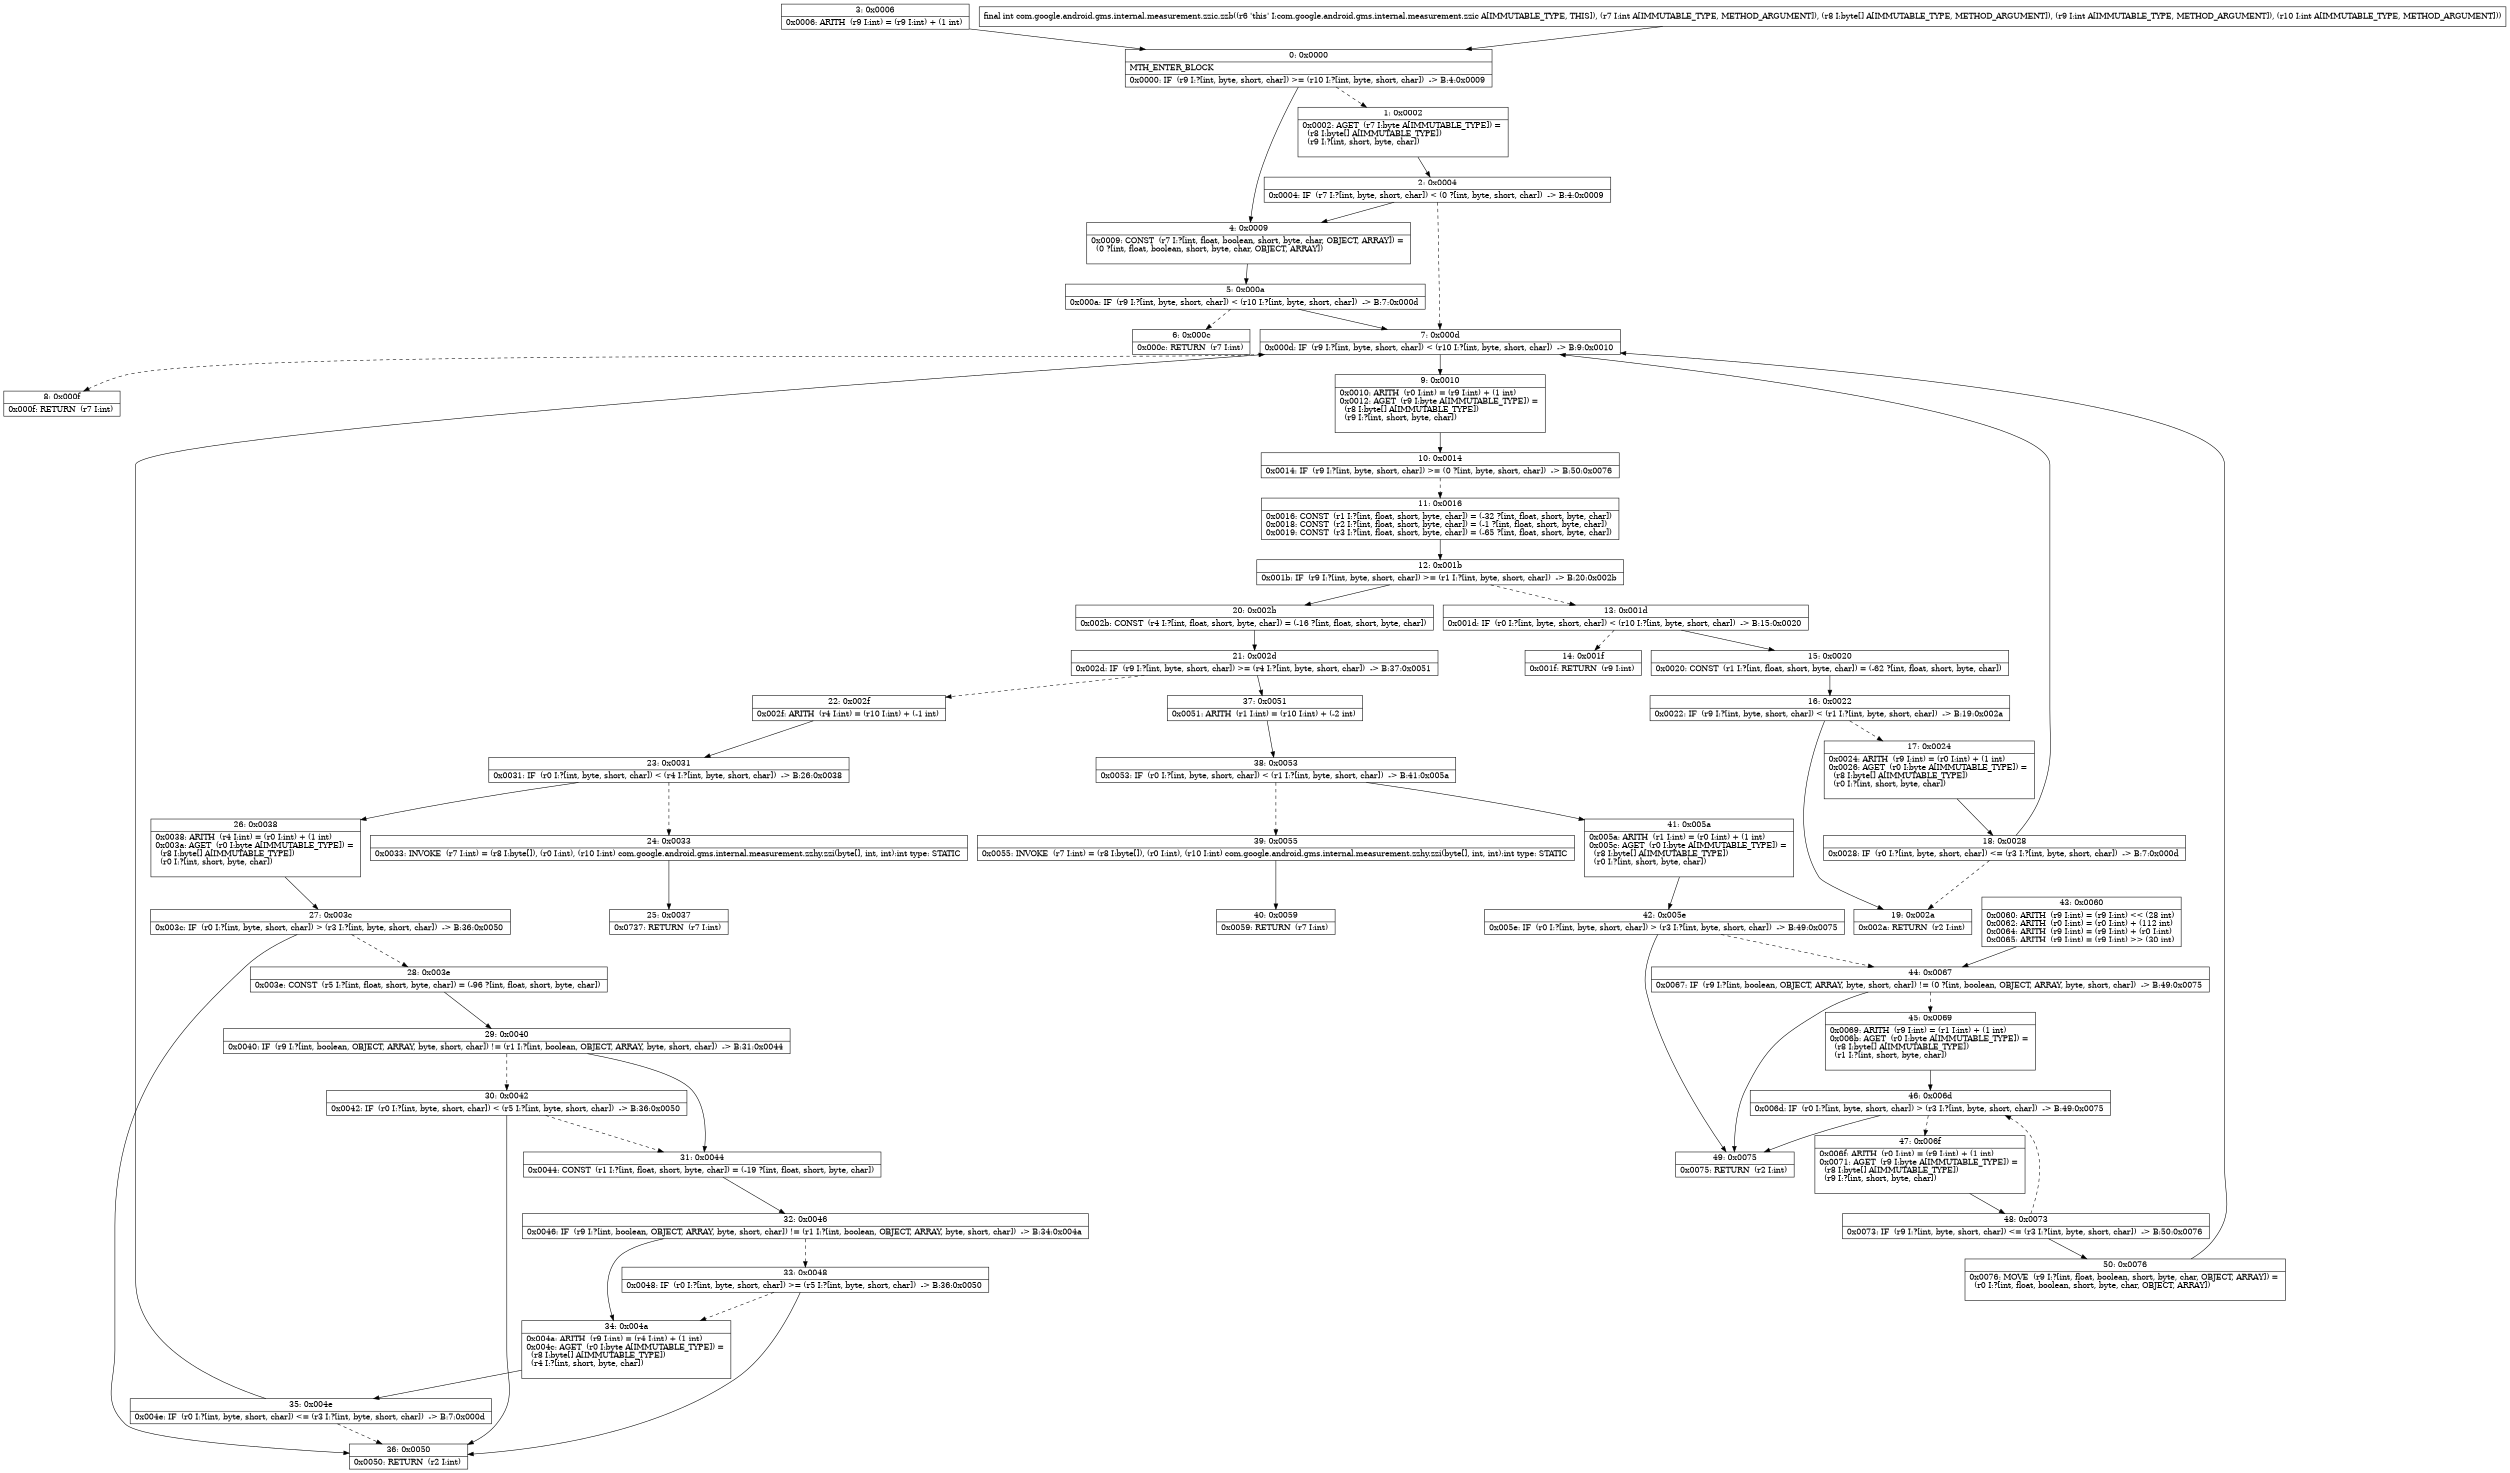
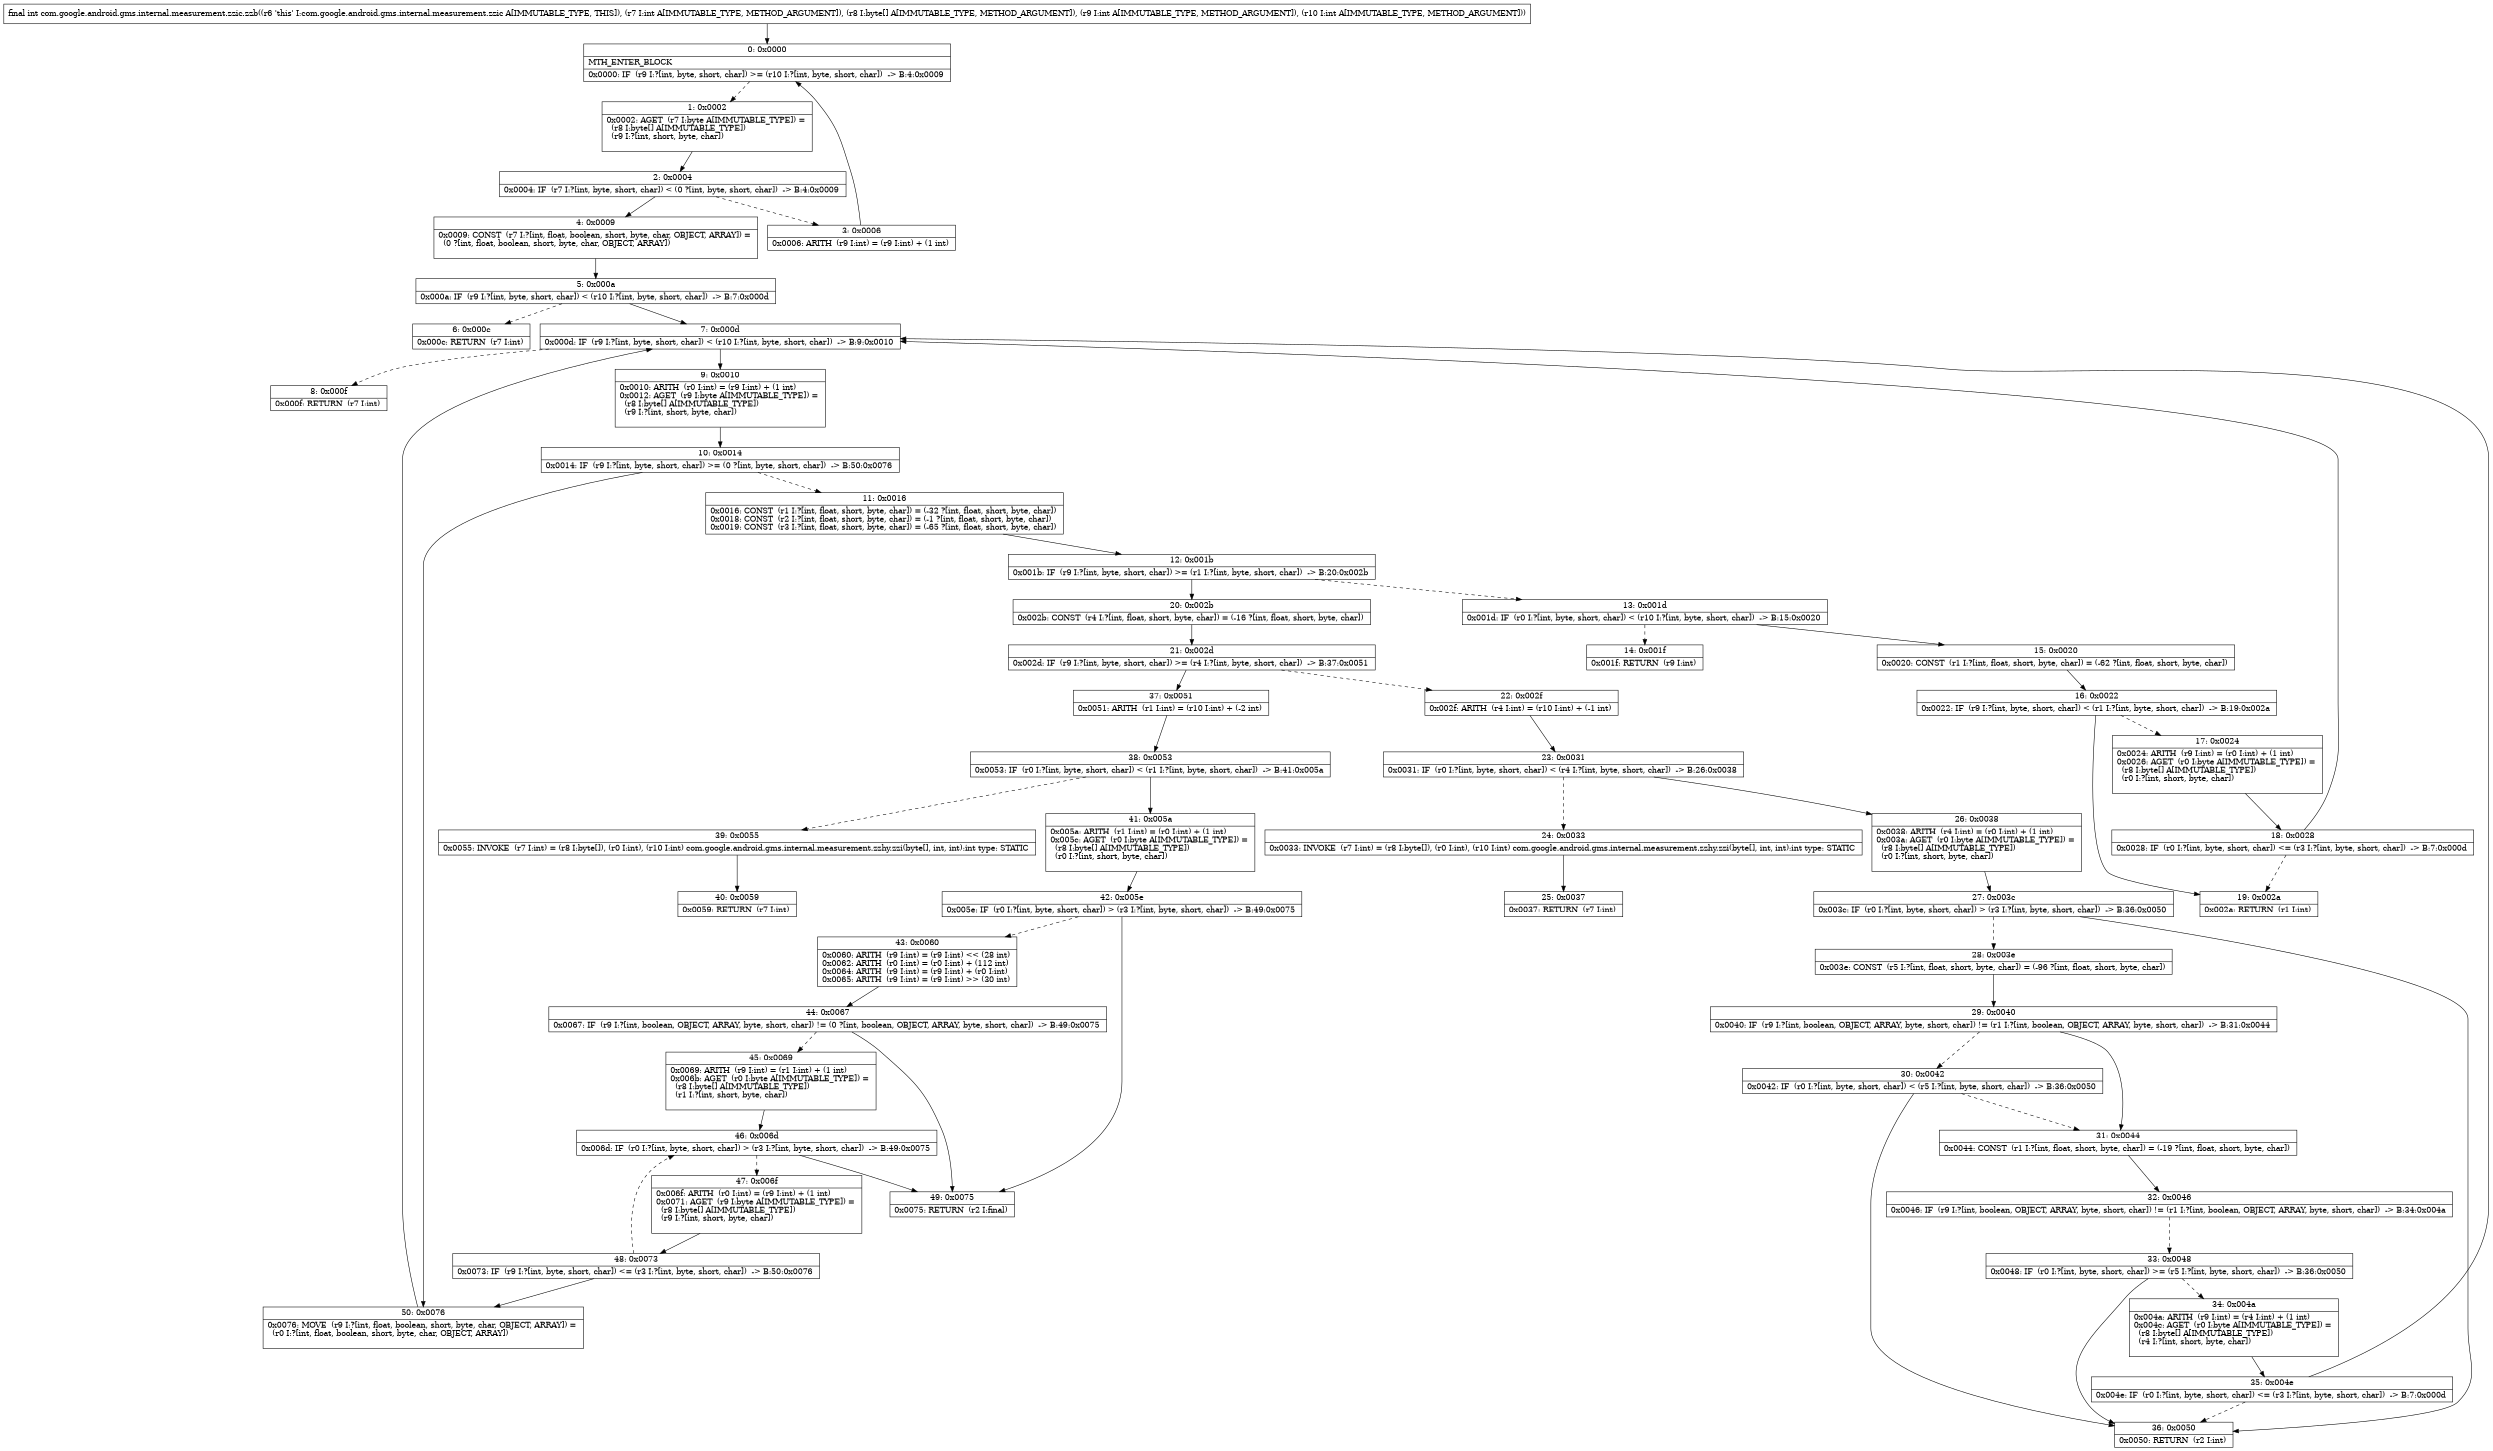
(1269, 150) -> none
(1439, 263) -> (765, 210)
none -> (423, 810)
(669, 928) -> (1564, 910)
(1913, 928) -> (2259, 910)
(1795, 950) -> (1044, 926)
(1735, 1171) -> (952, 1210)
(615, 1262) -> none
